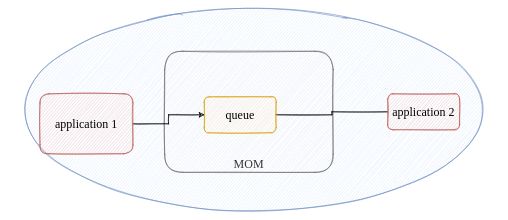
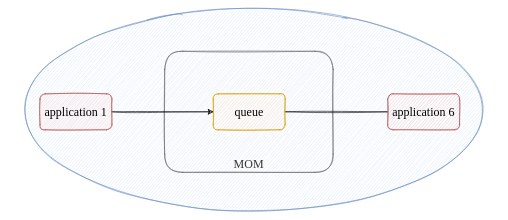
(424, 112) -> (424, 112)
(240, 115) -> (249, 112)
(86, 124) -> (76, 112)
